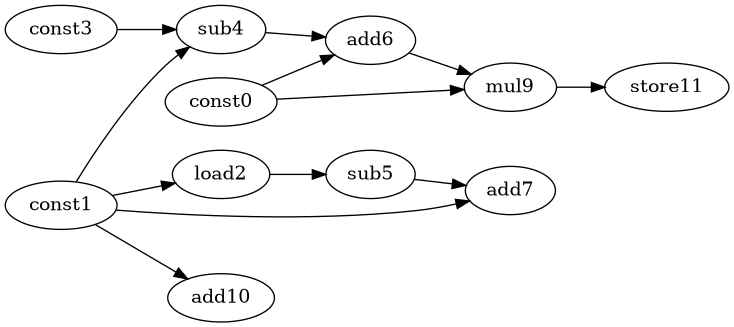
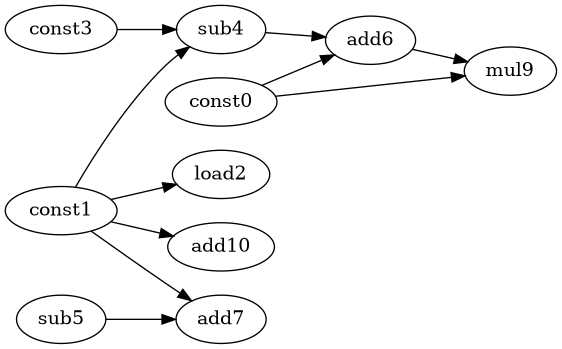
(667, 87) -> none
(291, 174) -> none
